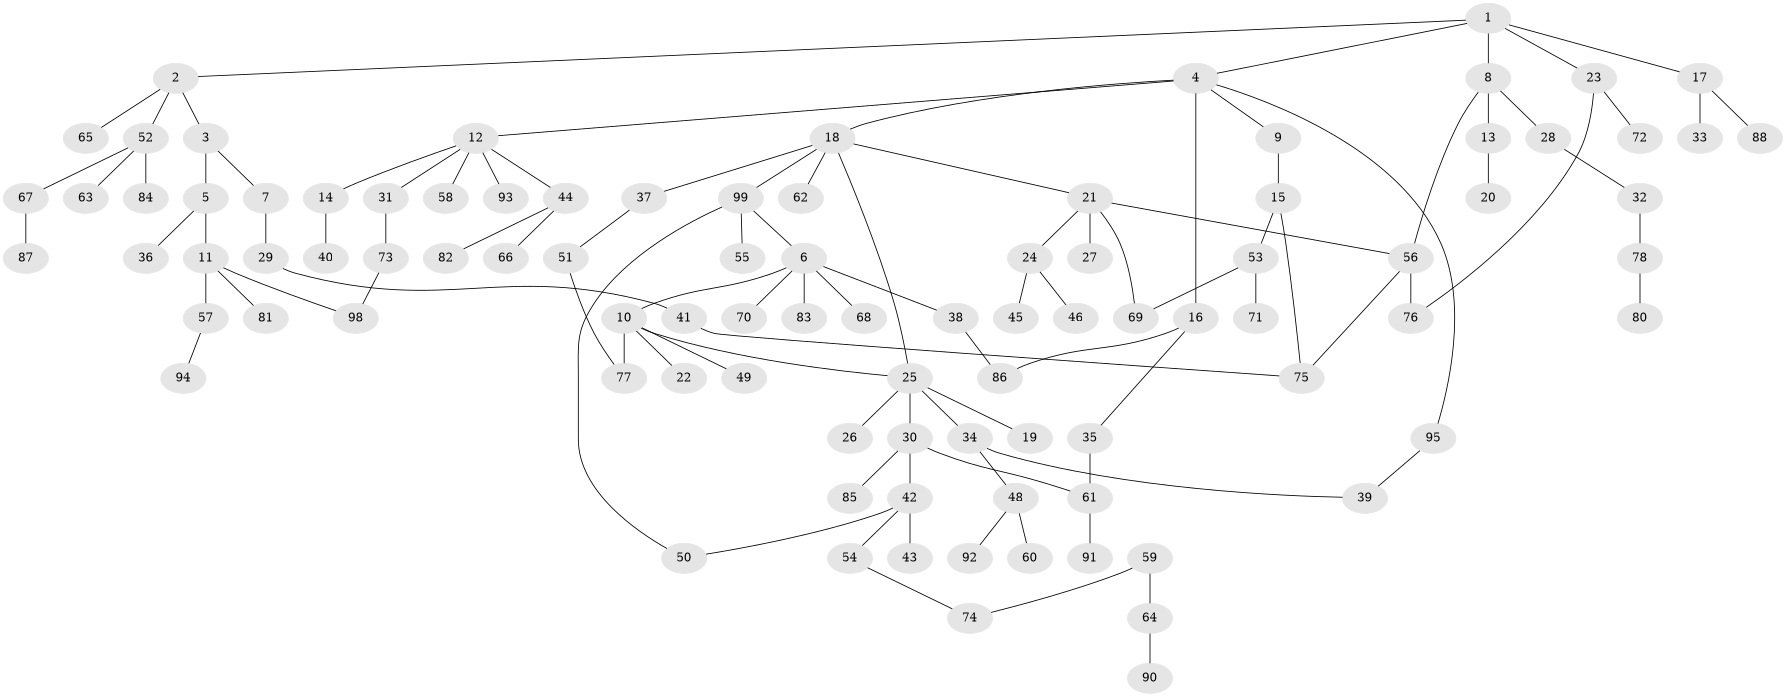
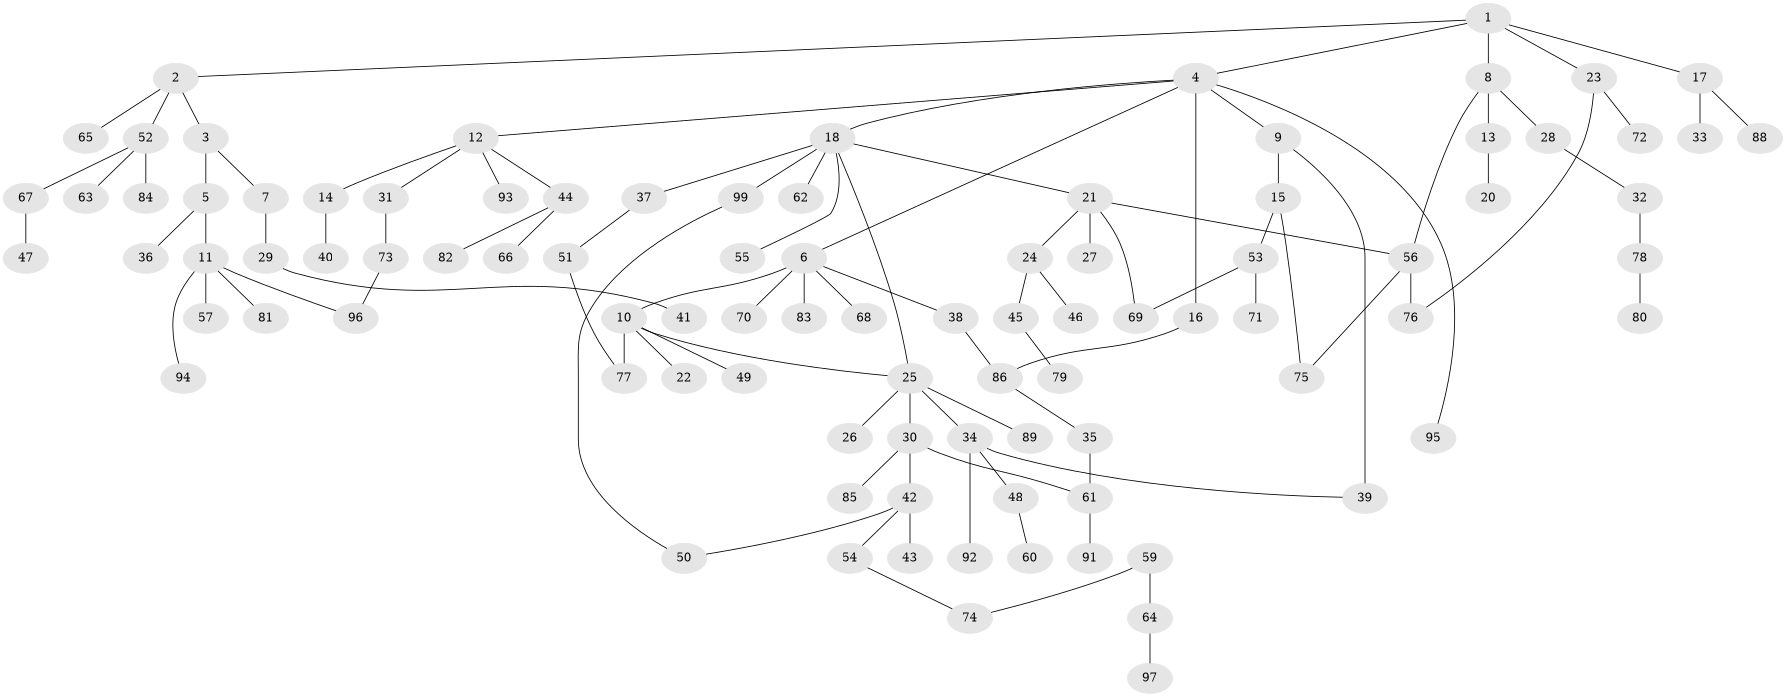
(446, 198) -> none
(742, 228) -> (824, 218)
(773, 228) -> (1000, 168)
(26, 258) -> (26, 258)
(356, 318) -> (356, 318)
(195, 348) -> (174, 315)
(990, 355) -> none
none -> (1060, 378)
(1143, 378) -> (1045, 408)
(1030, 438) -> (1030, 438)
(1399, 468) -> (1365, 295)
(993, 528) -> (970, 498)
(1150, 678) -> (1150, 678)
